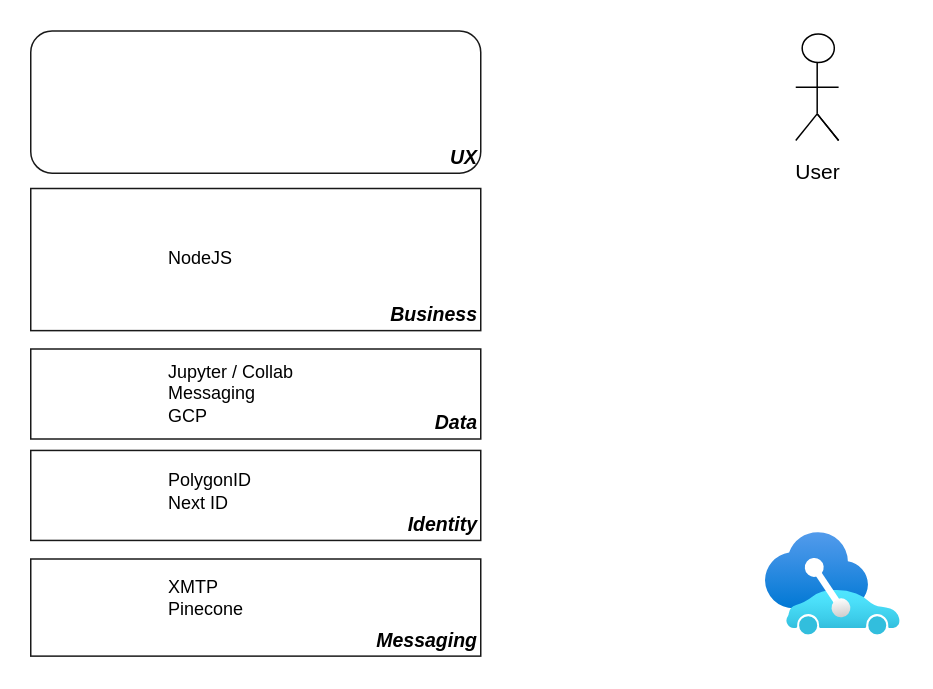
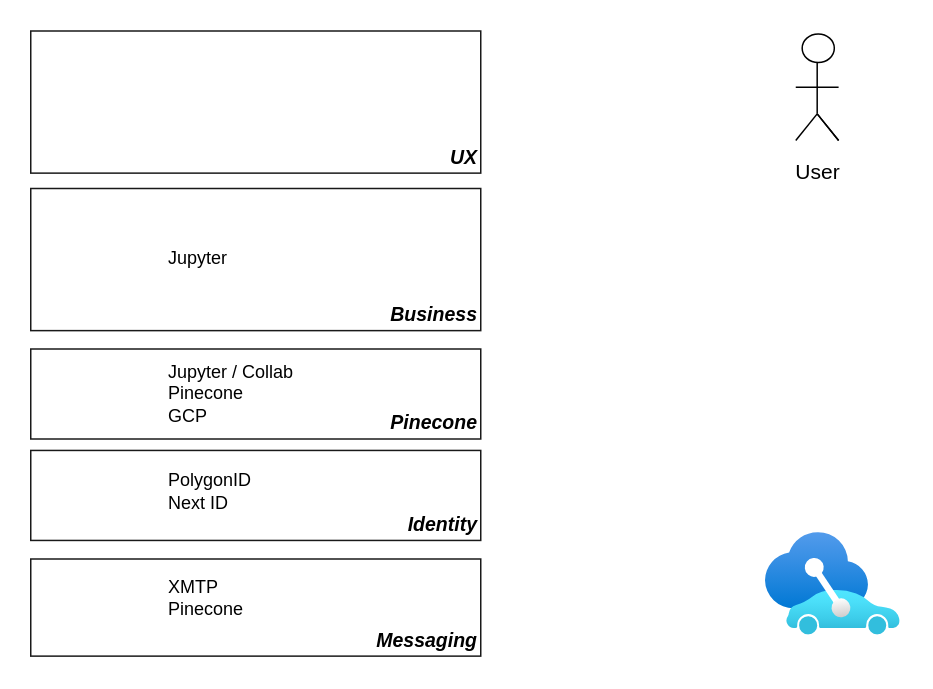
(256, 102) -> (256, 102)
(199, 259) -> (204, 259)
(240, 394) -> (240, 394)
(456, 423) -> (437, 423)
